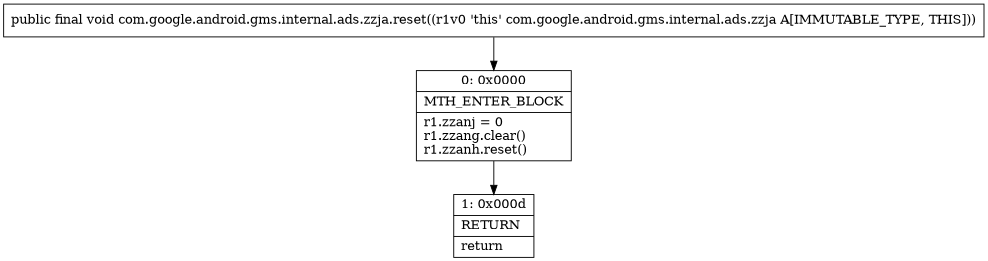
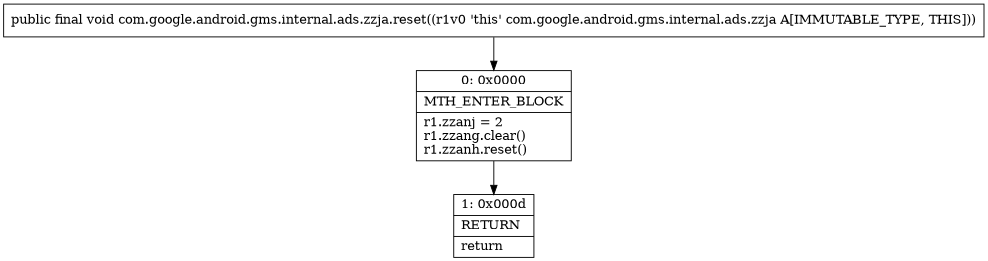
(464, 123) -> (464, 123)
